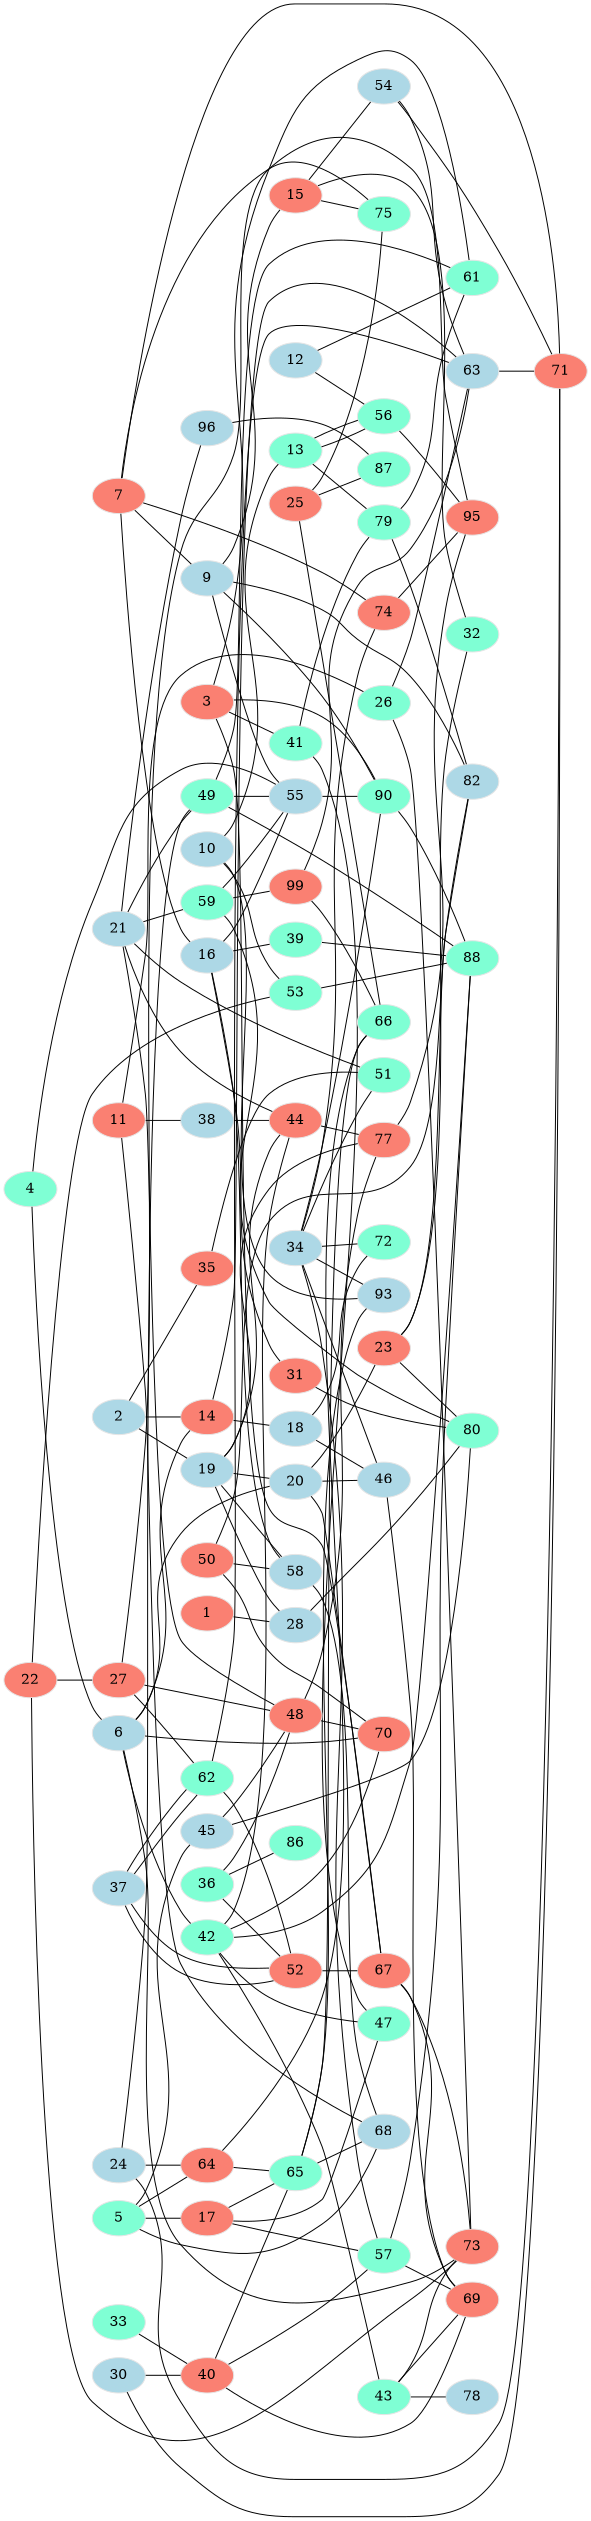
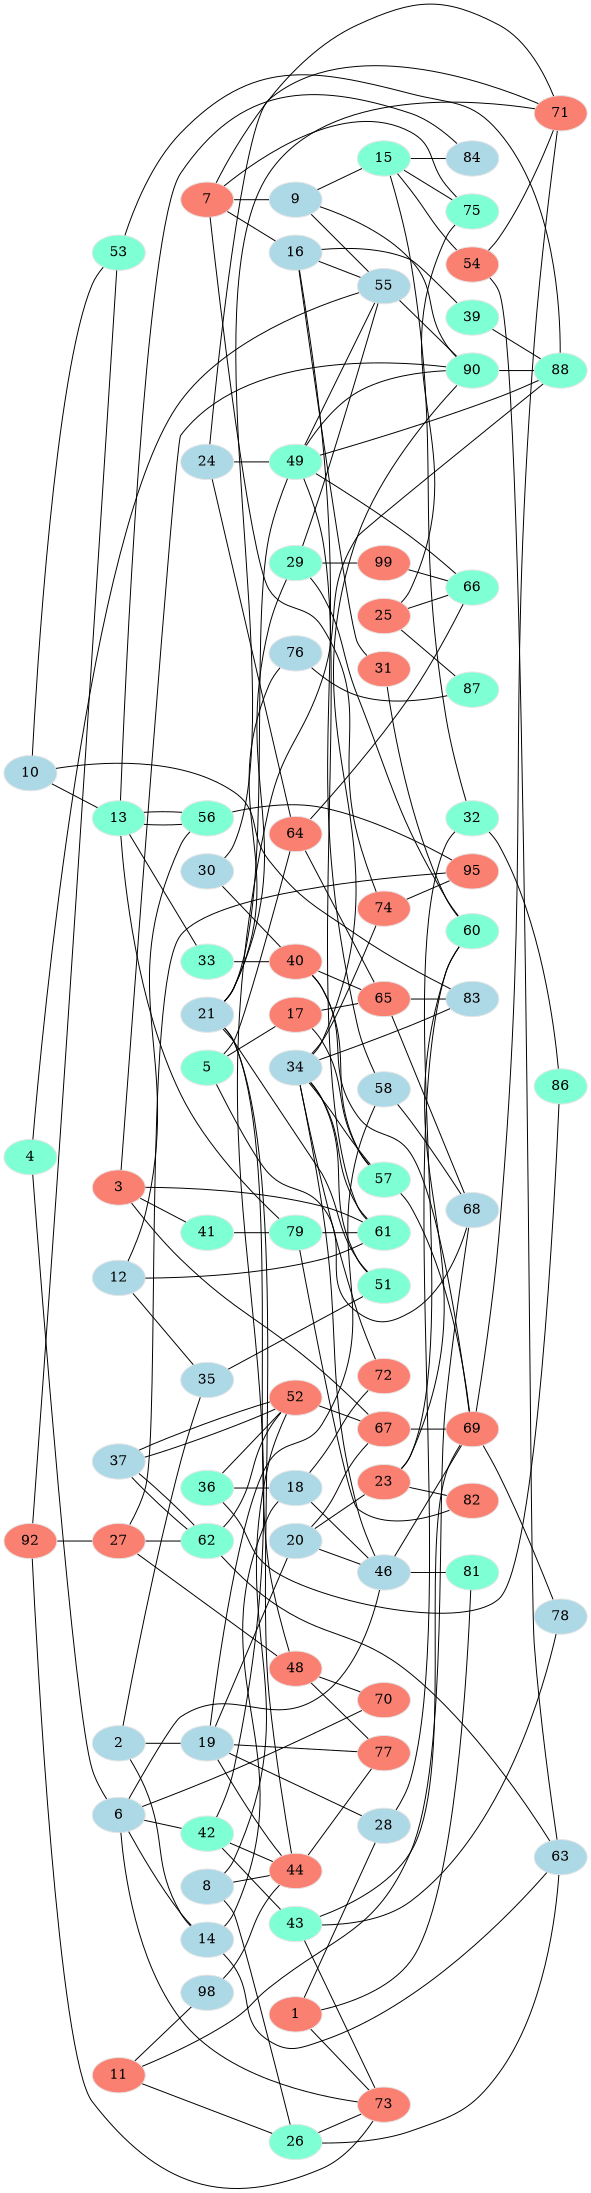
(384, 86) -> (472, 265)
none -> (472, 158)
(296, 195) -> (384, 158)
(517, 371) -> (517, 868)
none -> (365, 388)
(207, 428) -> (296, 653)
(345, 611) -> none
(376, 651) -> none
(472, 782) -> (472, 1501)
(436, 786) -> none
none -> (158, 882)
(207, 902) -> (296, 563)
none -> (537, 946)
(207, 1120) -> (207, 1993)
none -> (339, 1151)
(384, 1242) -> (384, 1376)
(207, 1269) -> (207, 1380)
(384, 1295) -> (472, 999)
(333, 1313) -> (388, 521)
none -> (163, 1329)
(207, 1417) -> (207, 1940)
(472, 1431) -> (472, 931)
none -> (517, 1514)
(207, 1560) -> none
none -> (472, 1573)
(158, 1590) -> (282, 1709)
(440, 1609) -> none
(30, 1680) -> (30, 1541)
(264, 1801) -> (252, 1488)
(207, 1831) -> none
(321, 1870) -> none
none -> (207, 1887)
(384, 2024) -> none
(450, 2102) -> (340, 2060)
(296, 2173) -> (384, 999)
